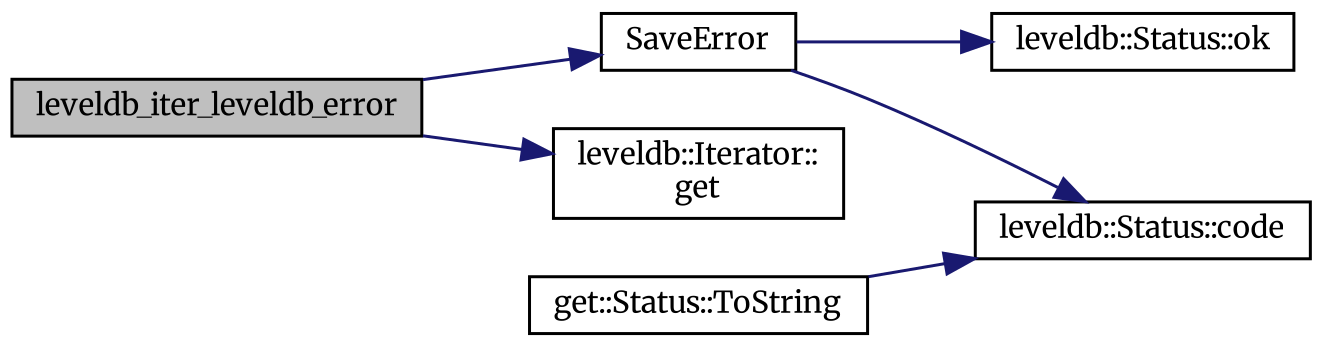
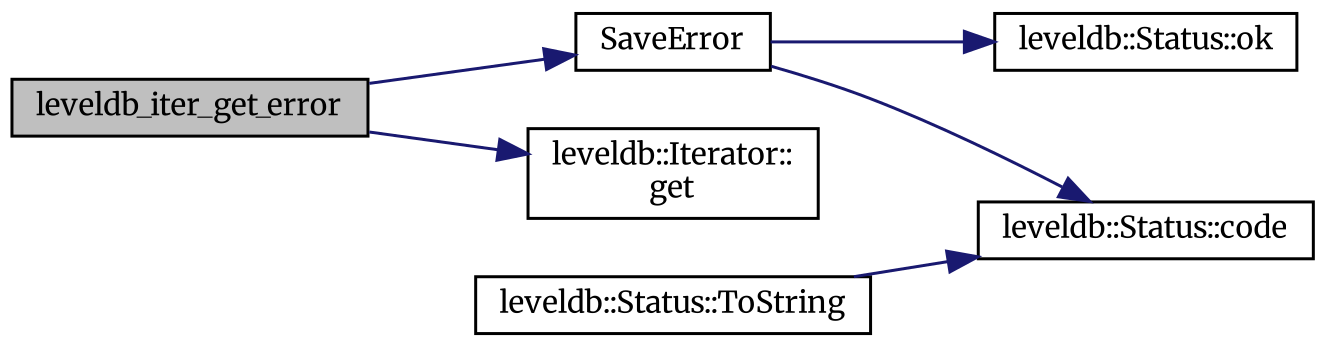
(217, 108) -> (190, 108)
(699, 305) -> (673, 305)
